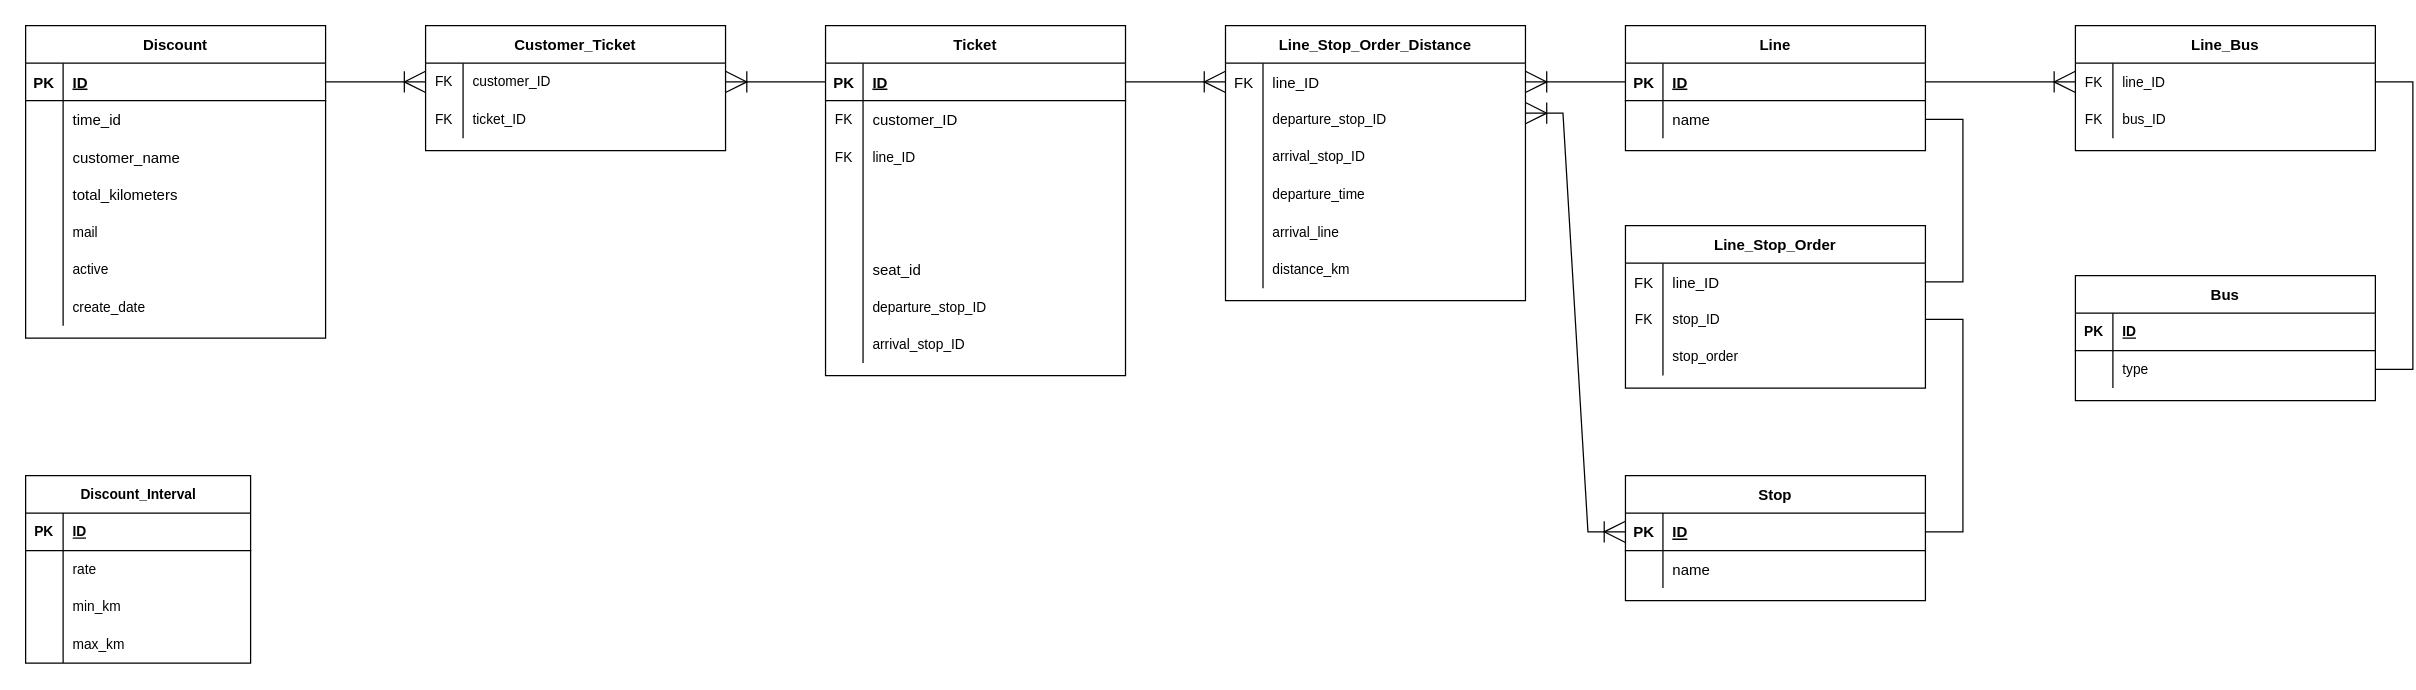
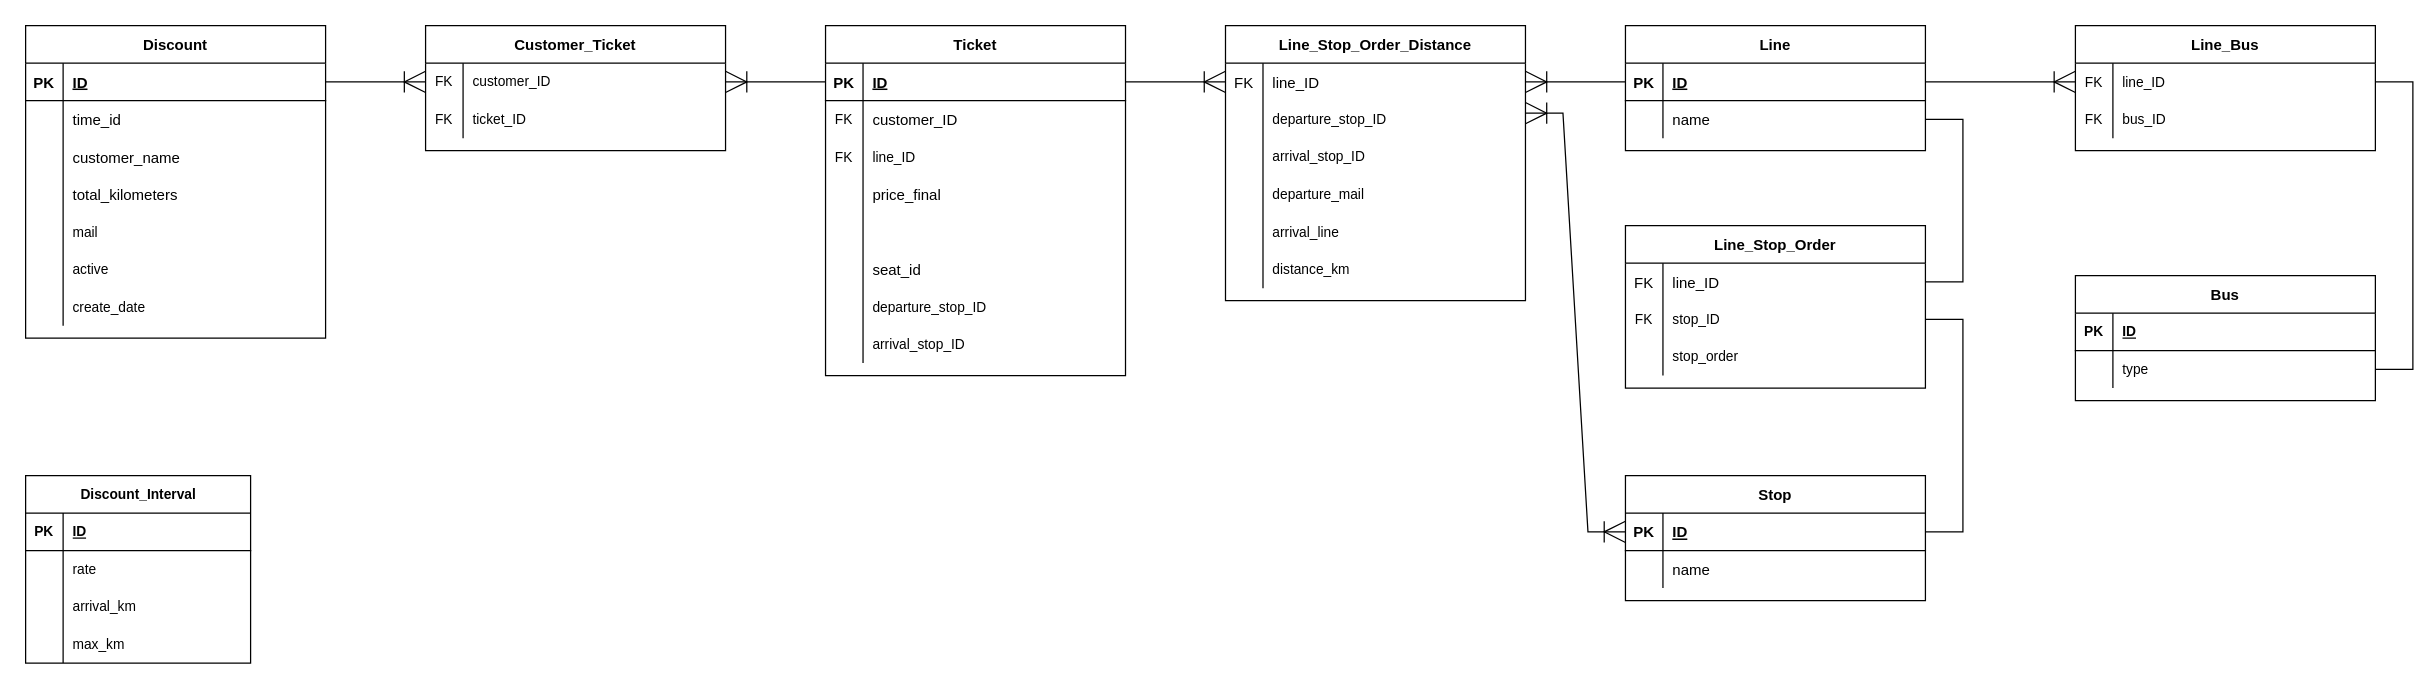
none -> (994, 194)
(1325, 195) -> (1323, 195)
(94, 607) -> (108, 607)
